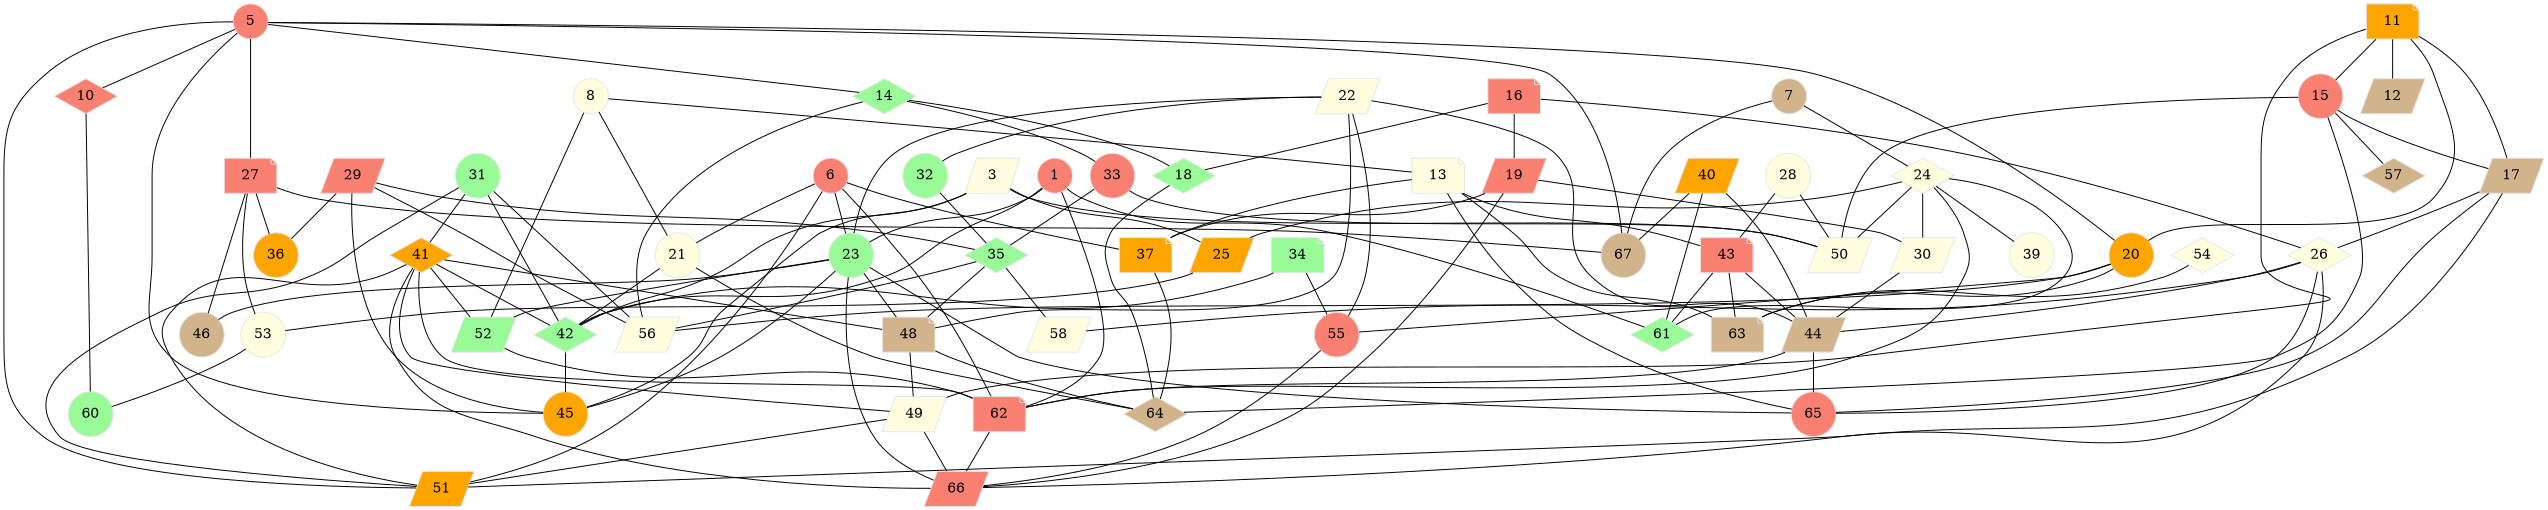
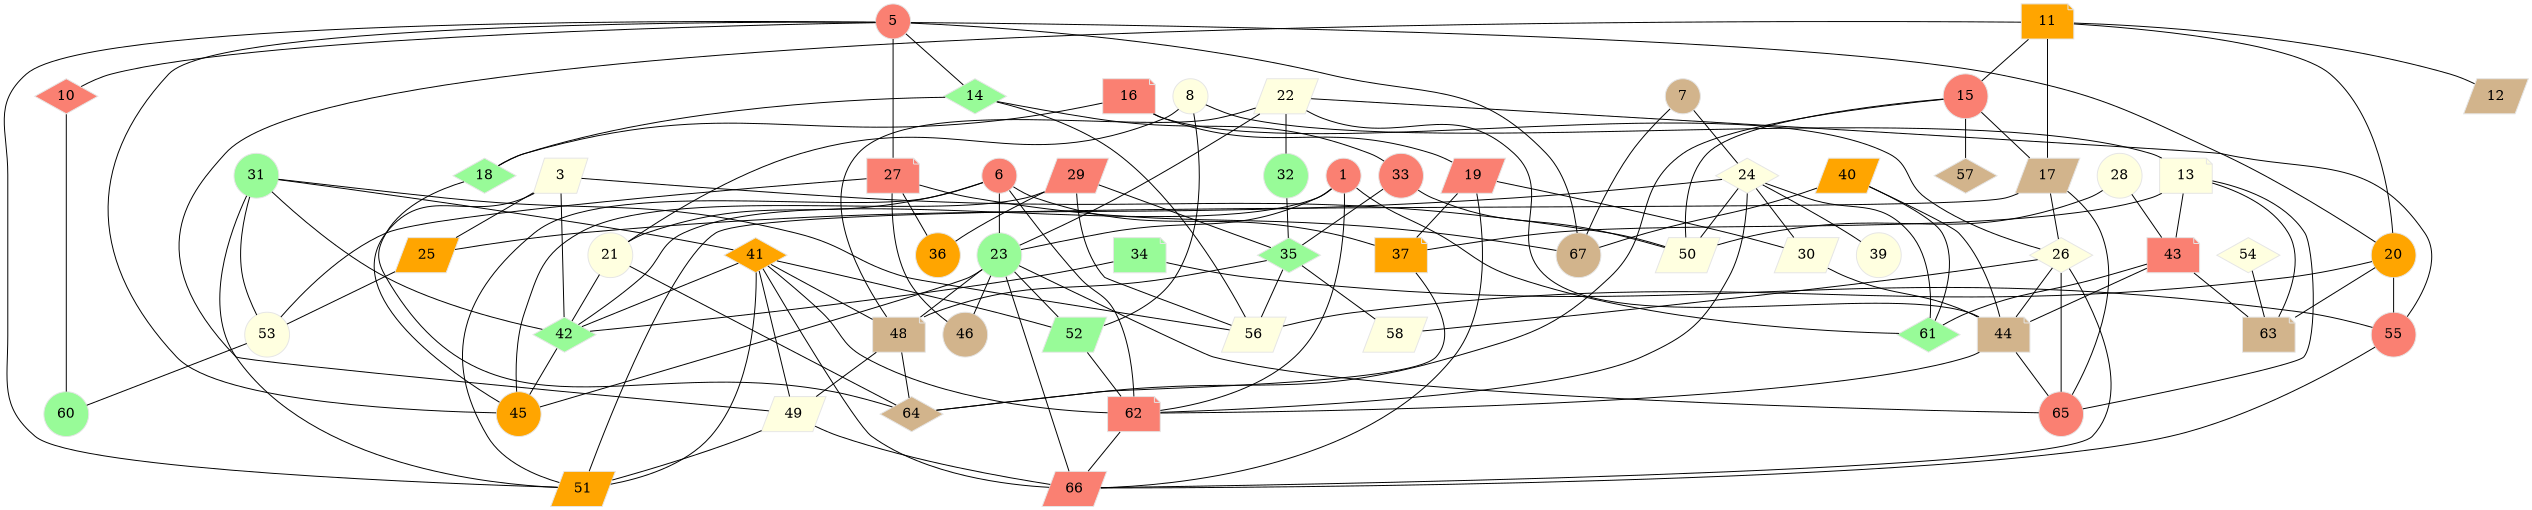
none -> (241, 257)
(1814, 335) -> (2004, 335)
